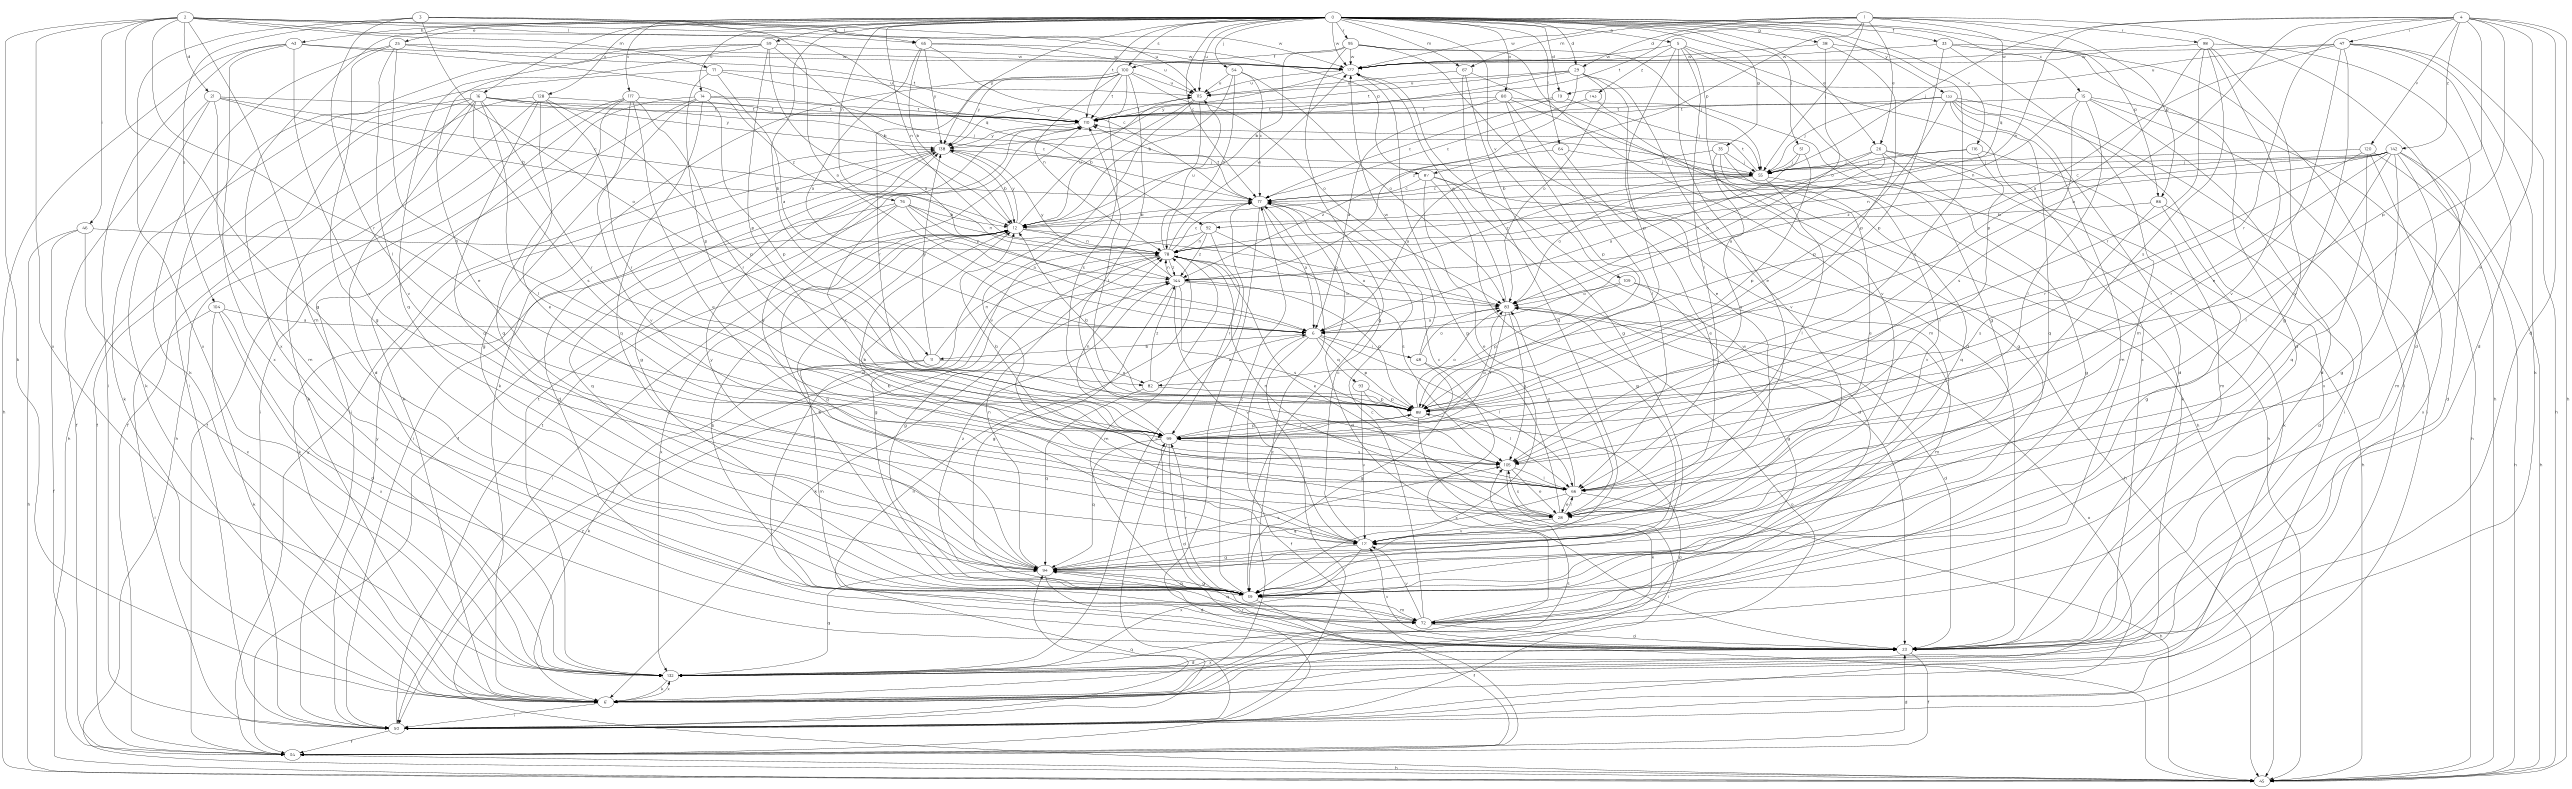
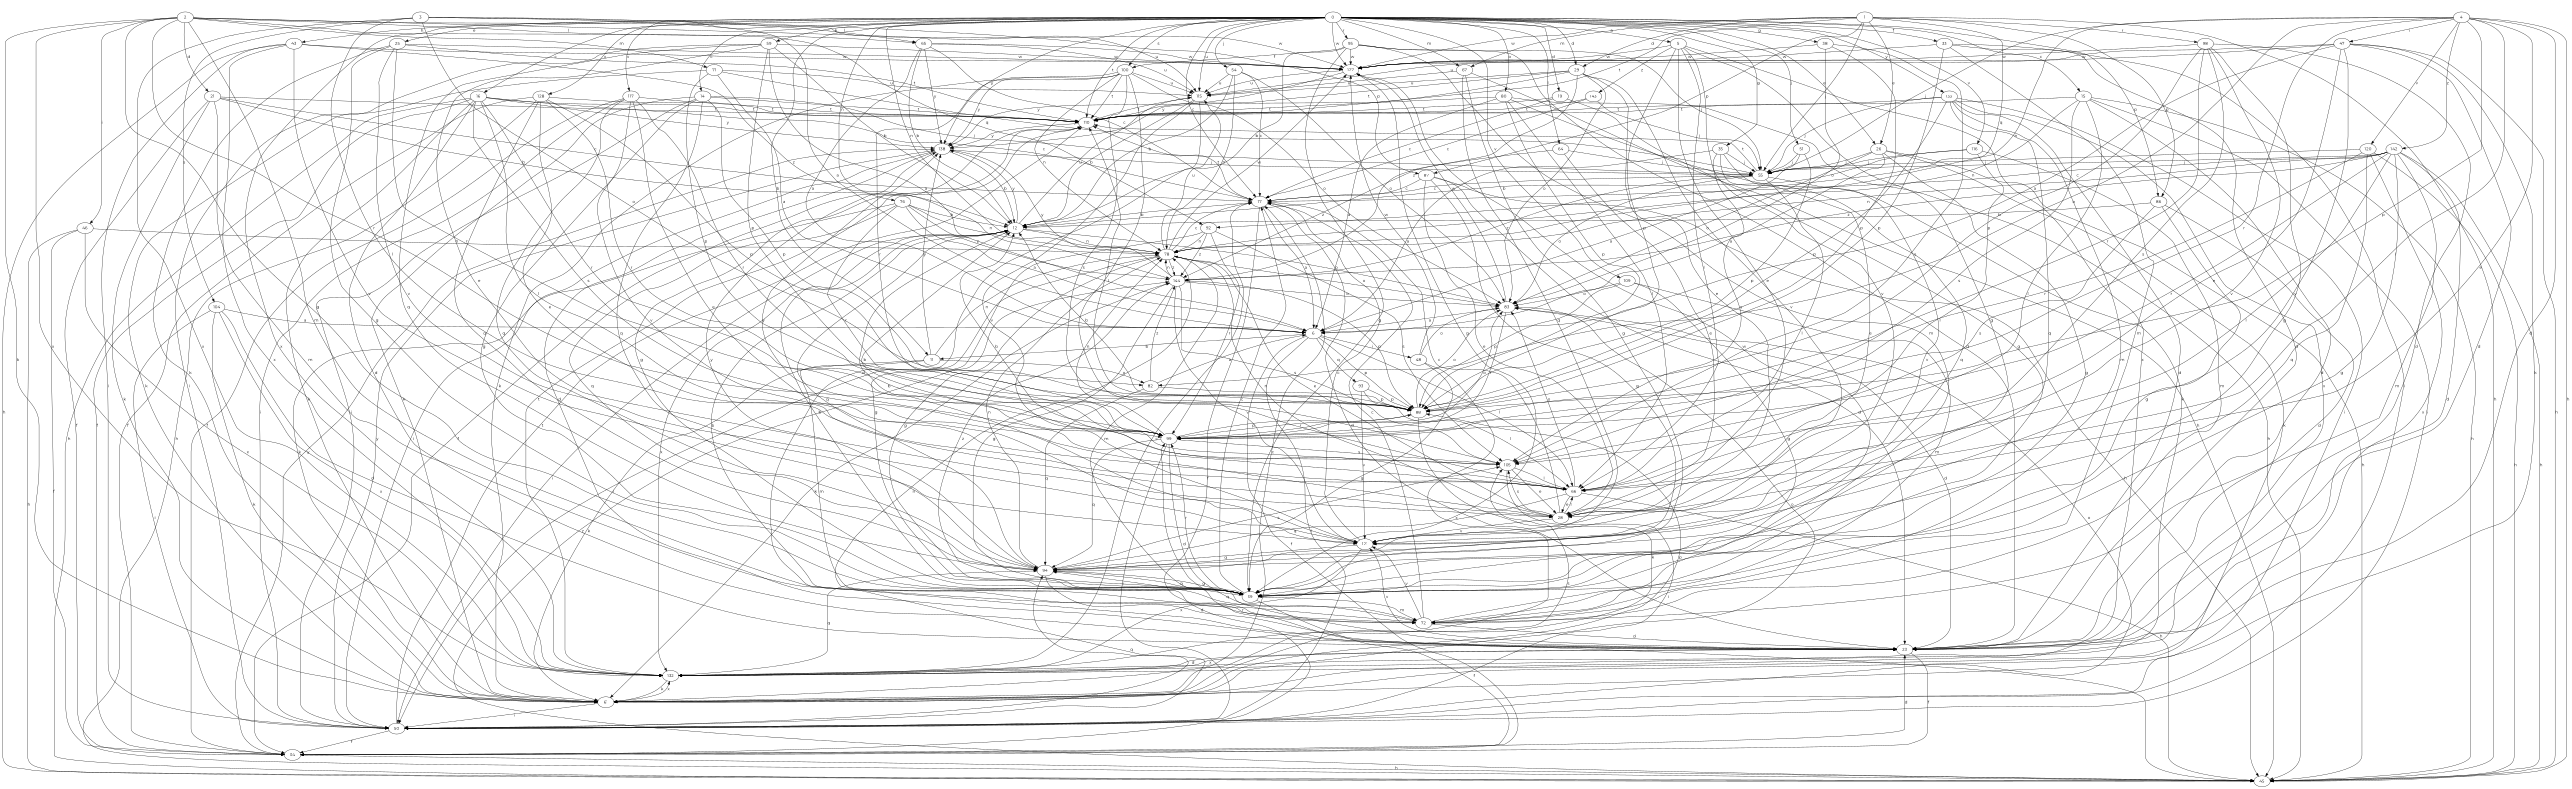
(1953, 87) -> (1912, 61)
none -> (1342, 113)
(1524, 385) -> none
